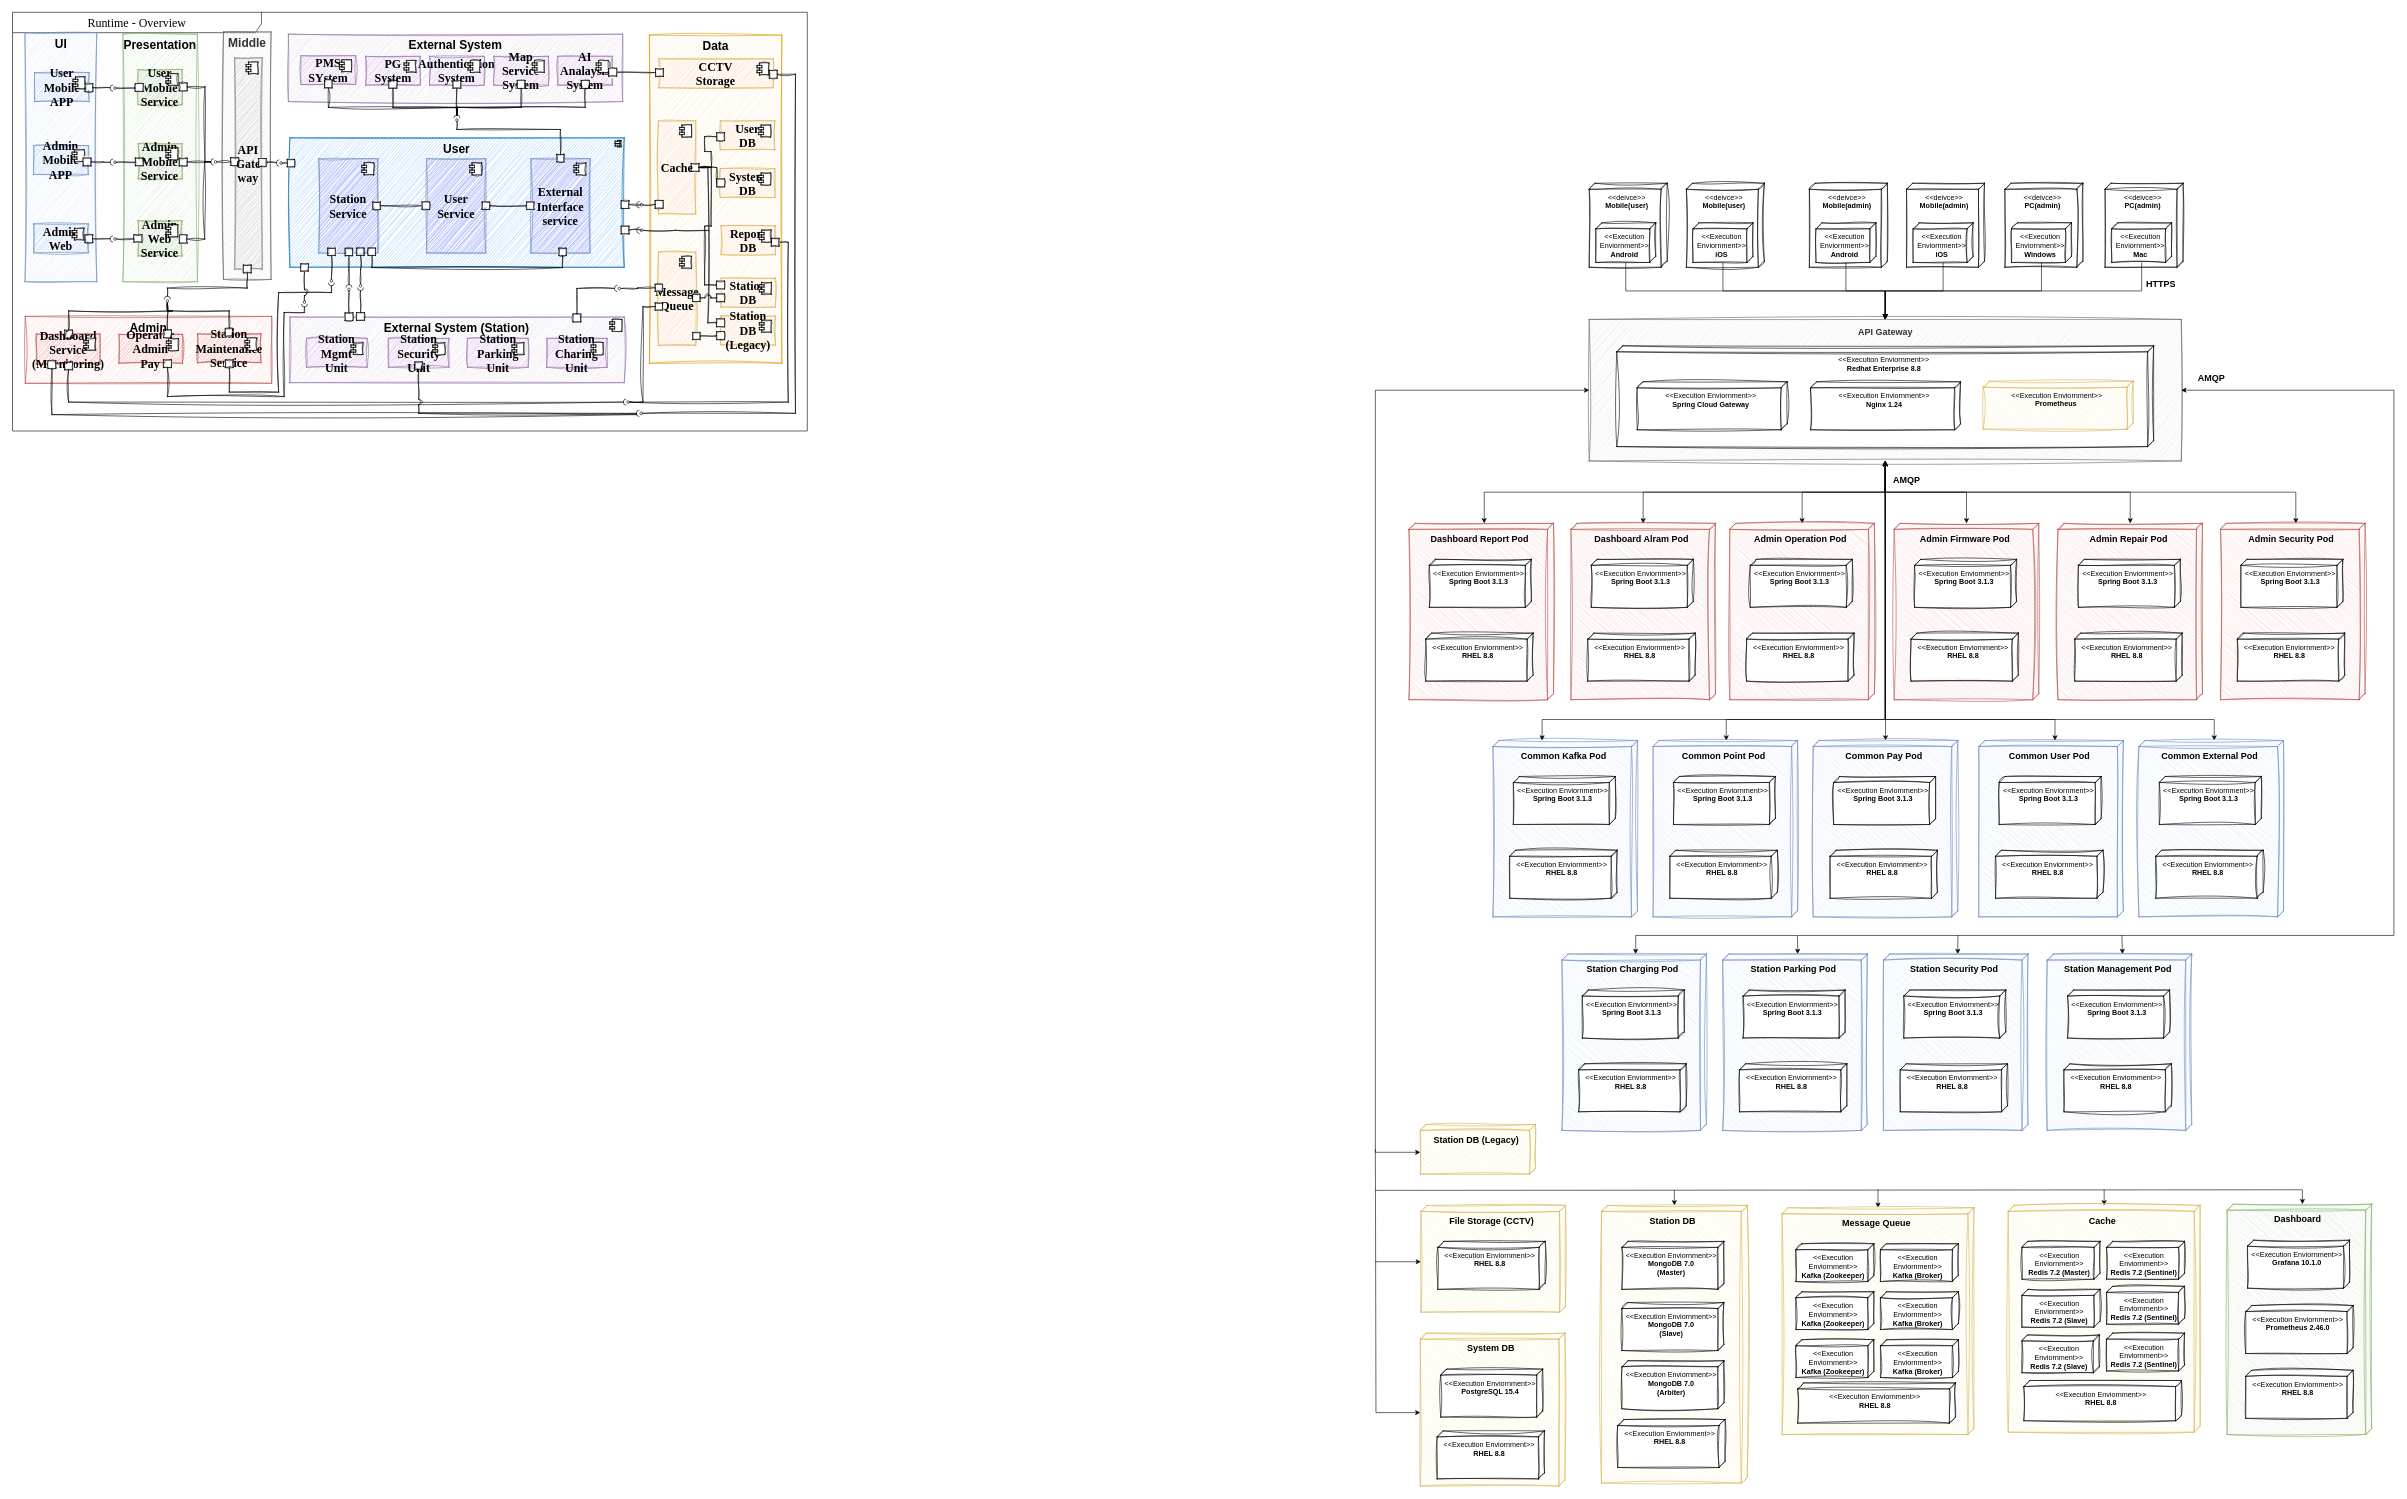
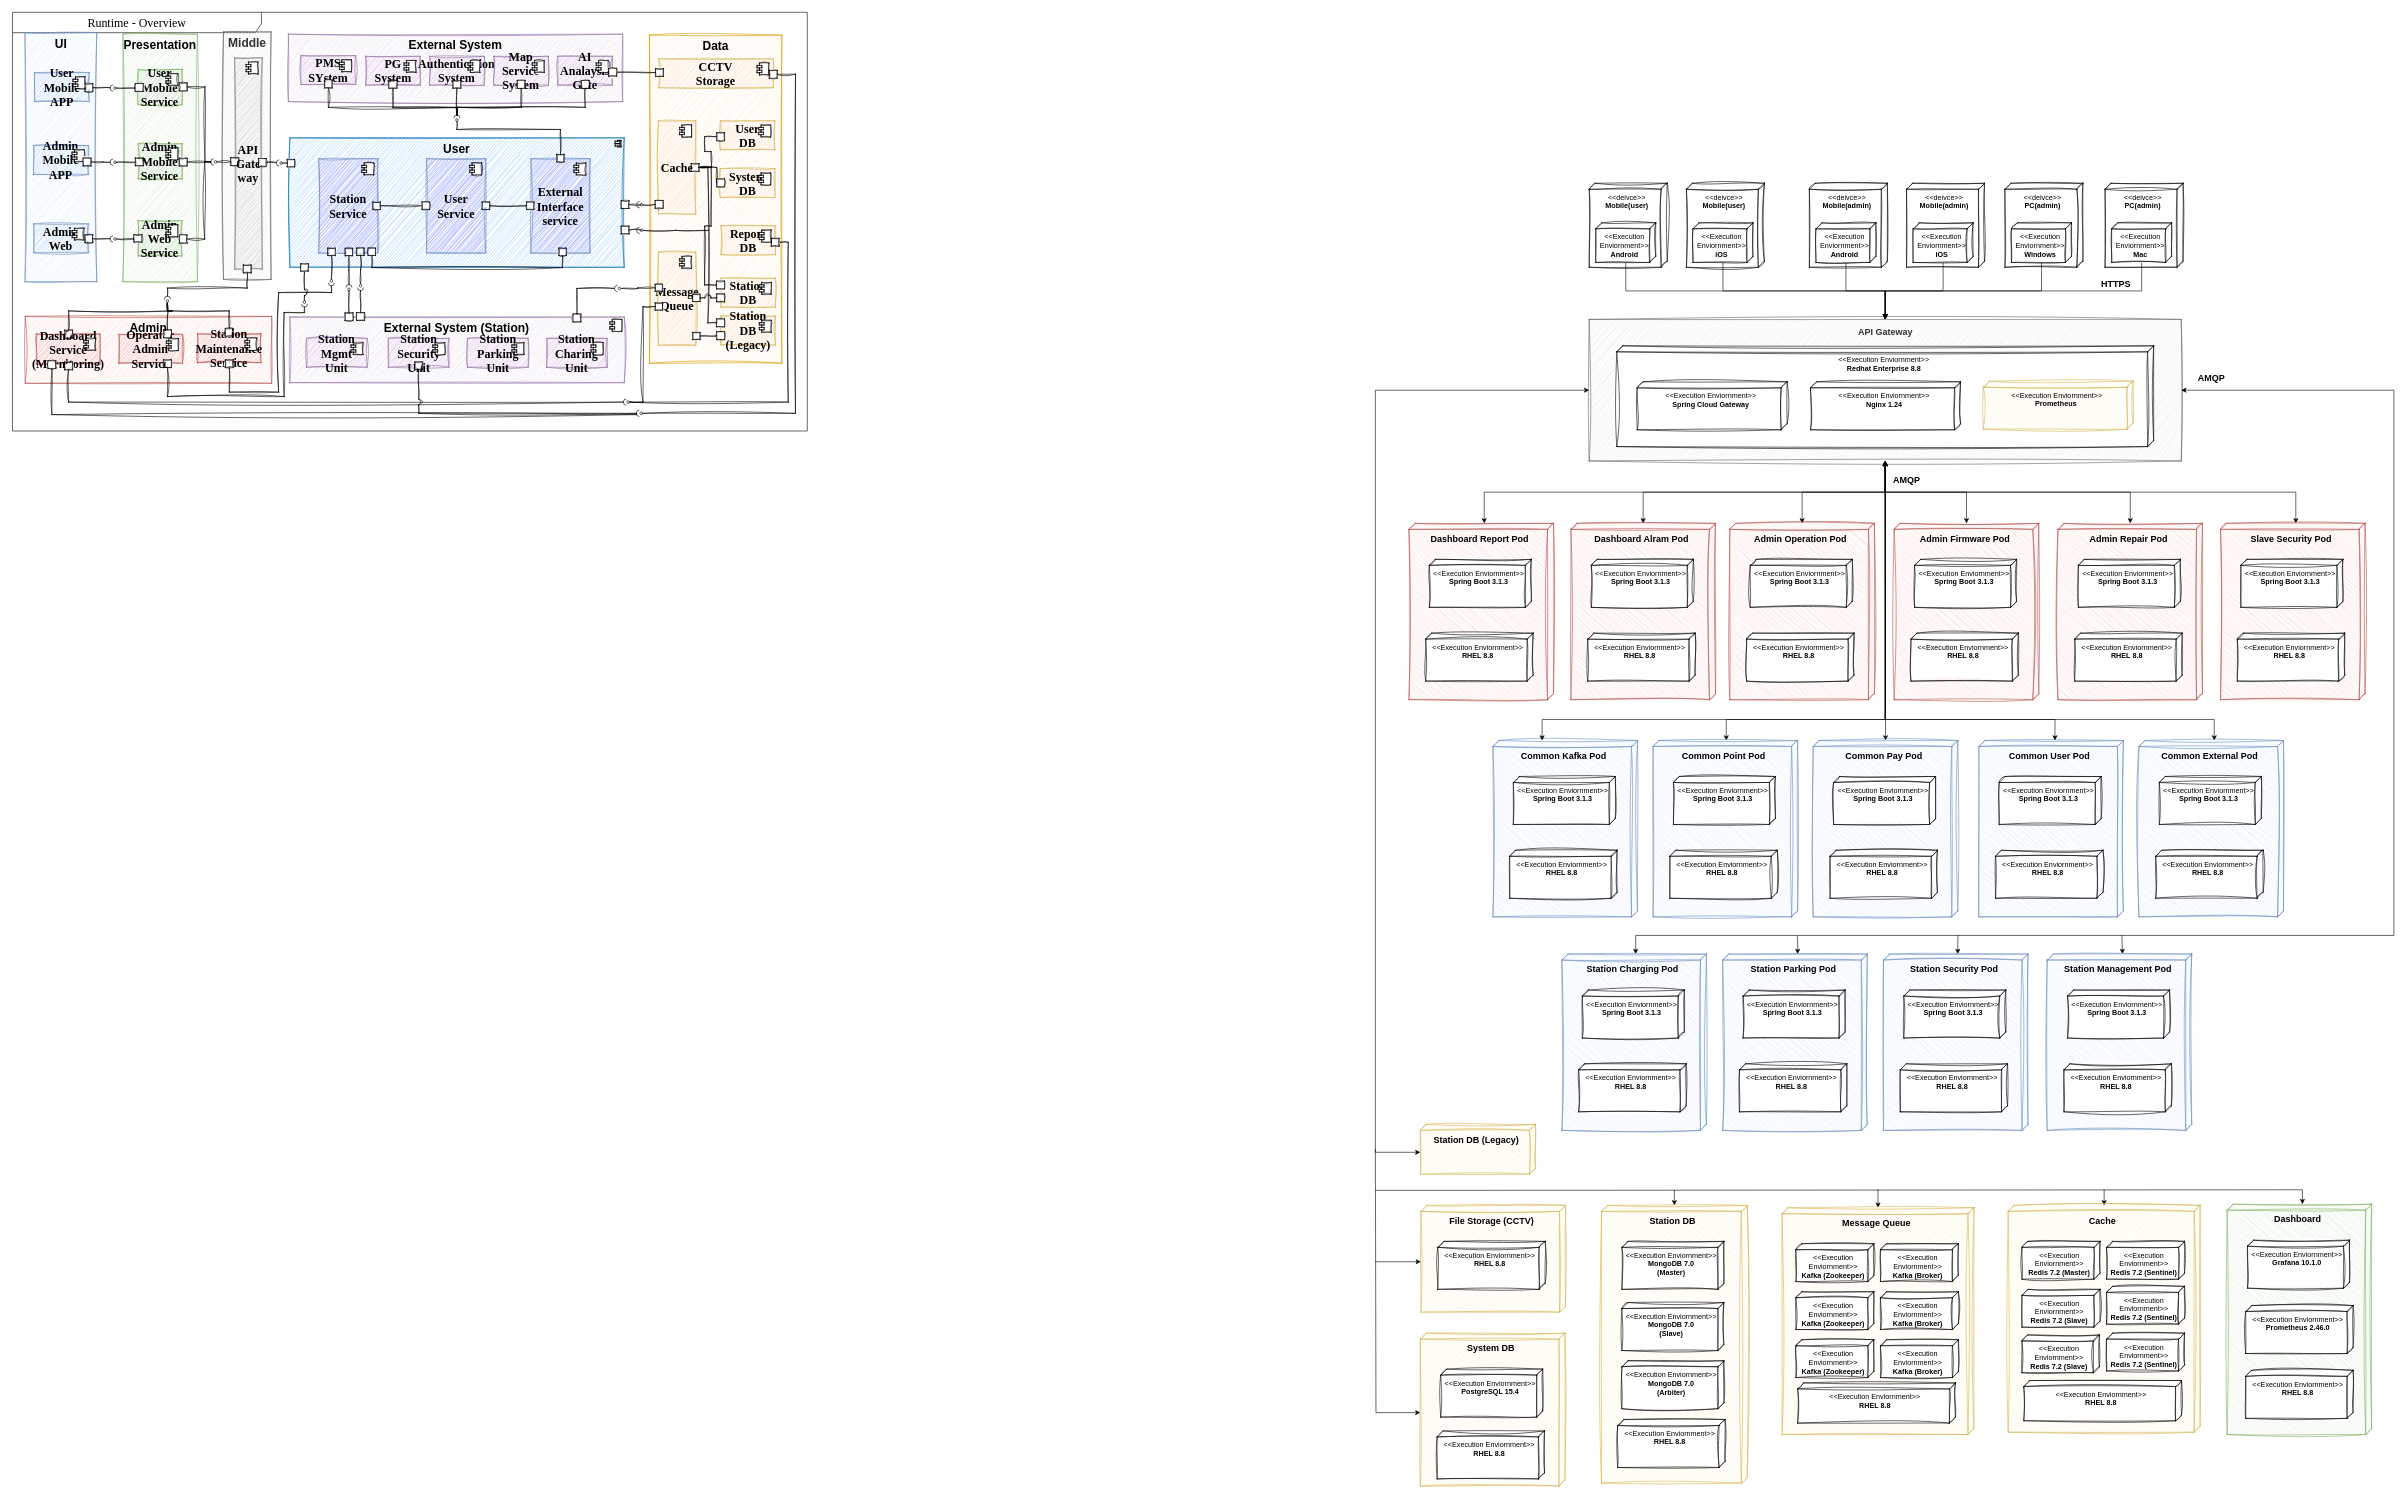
(585, 71) -> (585, 71)
(2161, 283) -> (2116, 283)
(150, 349) -> (150, 349)
(2292, 539) -> (2292, 539)
